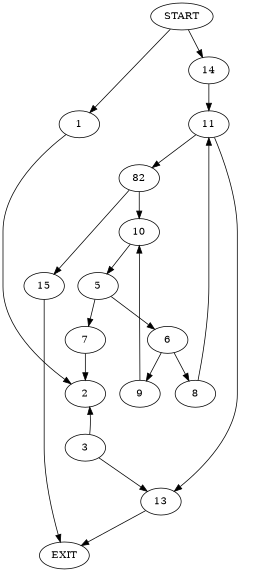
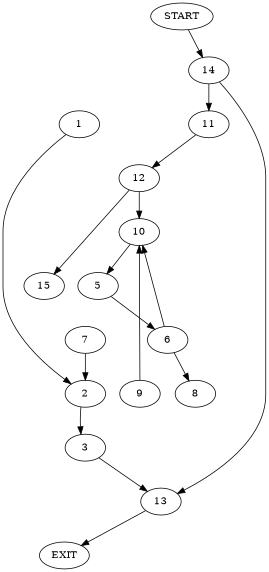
(133, 68) -> none
(139, 178) -> (139, 178)
(209, 263) -> none
(93, 309) -> none
(237, 320) -> (266, 298)
(156, 363) -> (154, 290)
(44, 418) -> none
(90, 424) -> (80, 417)
